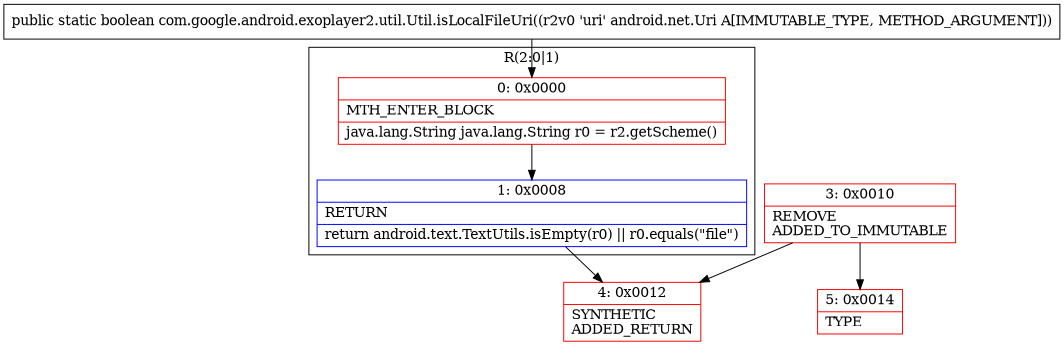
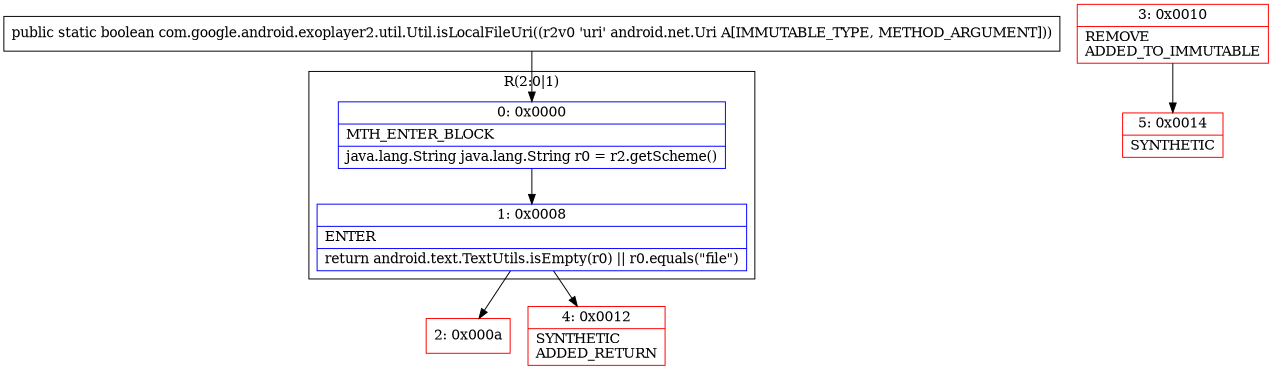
(532, 111) -> (532, 135)
(356, 213) -> (350, 237)
(751, 261) -> none
(844, 322) -> (1173, 146)
none -> (468, 336)
